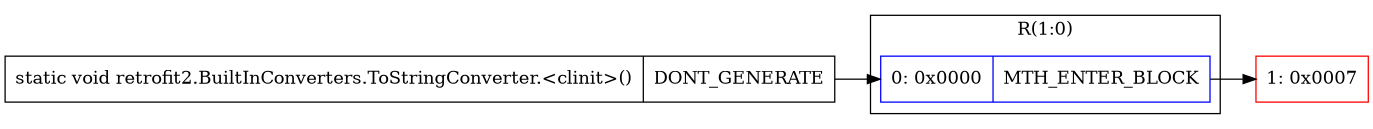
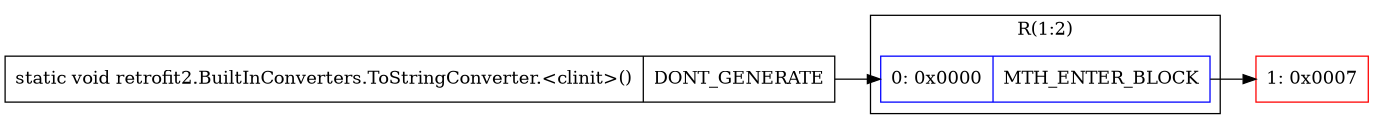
(1045, 30) -> (1045, 30)
